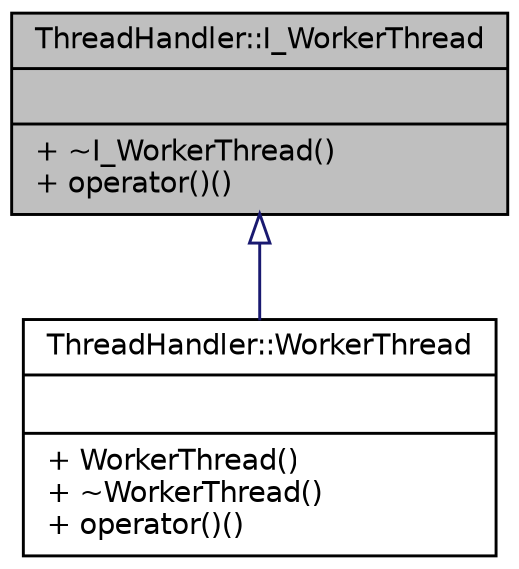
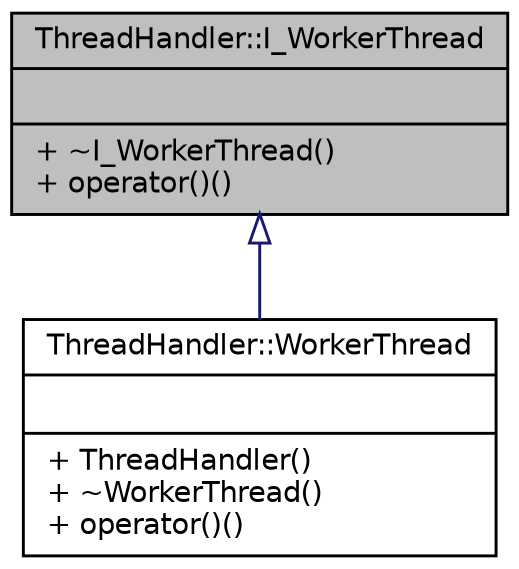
(174, 461) -> (179, 461)
